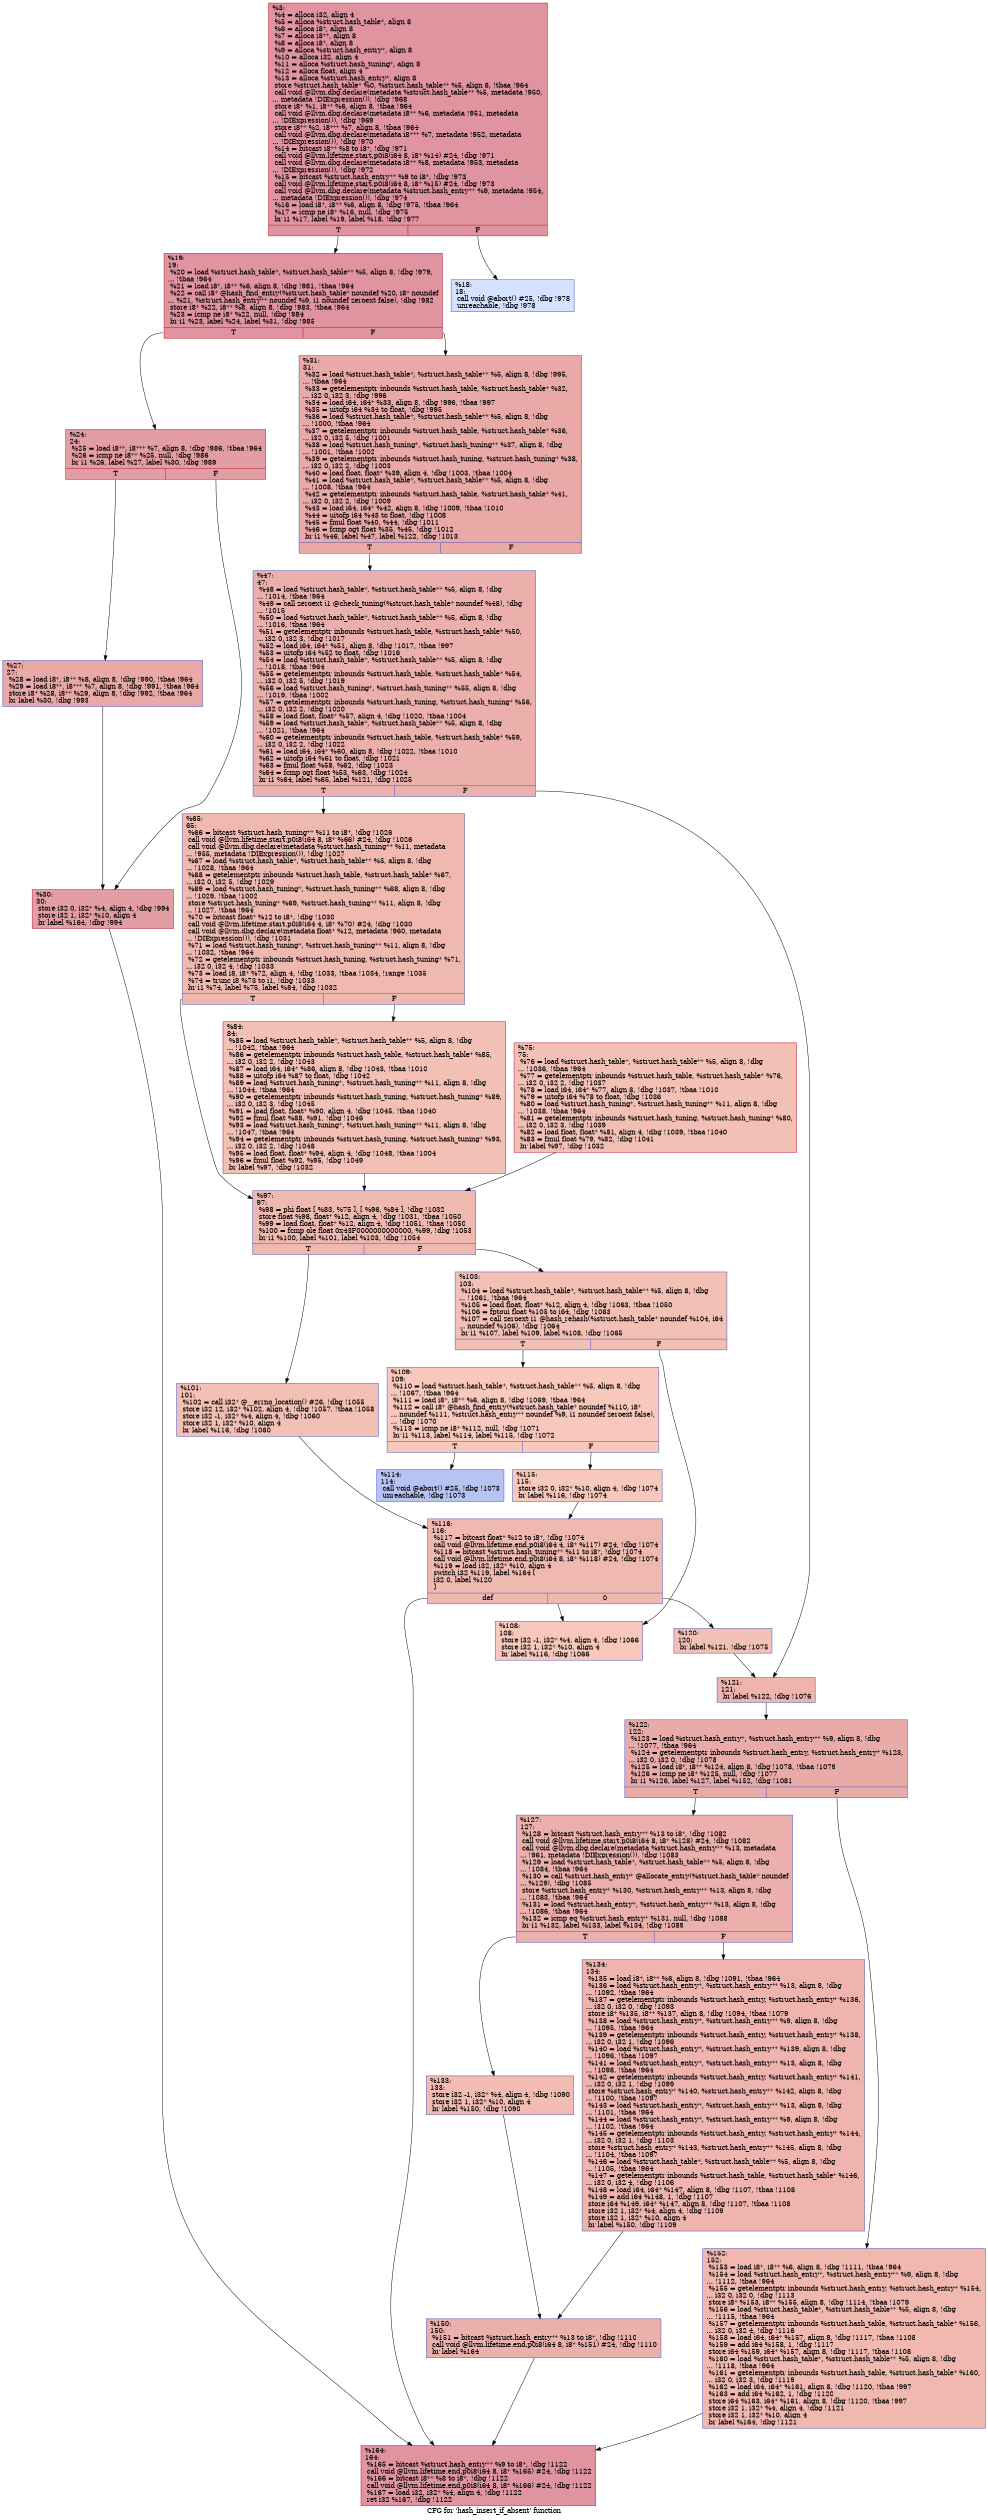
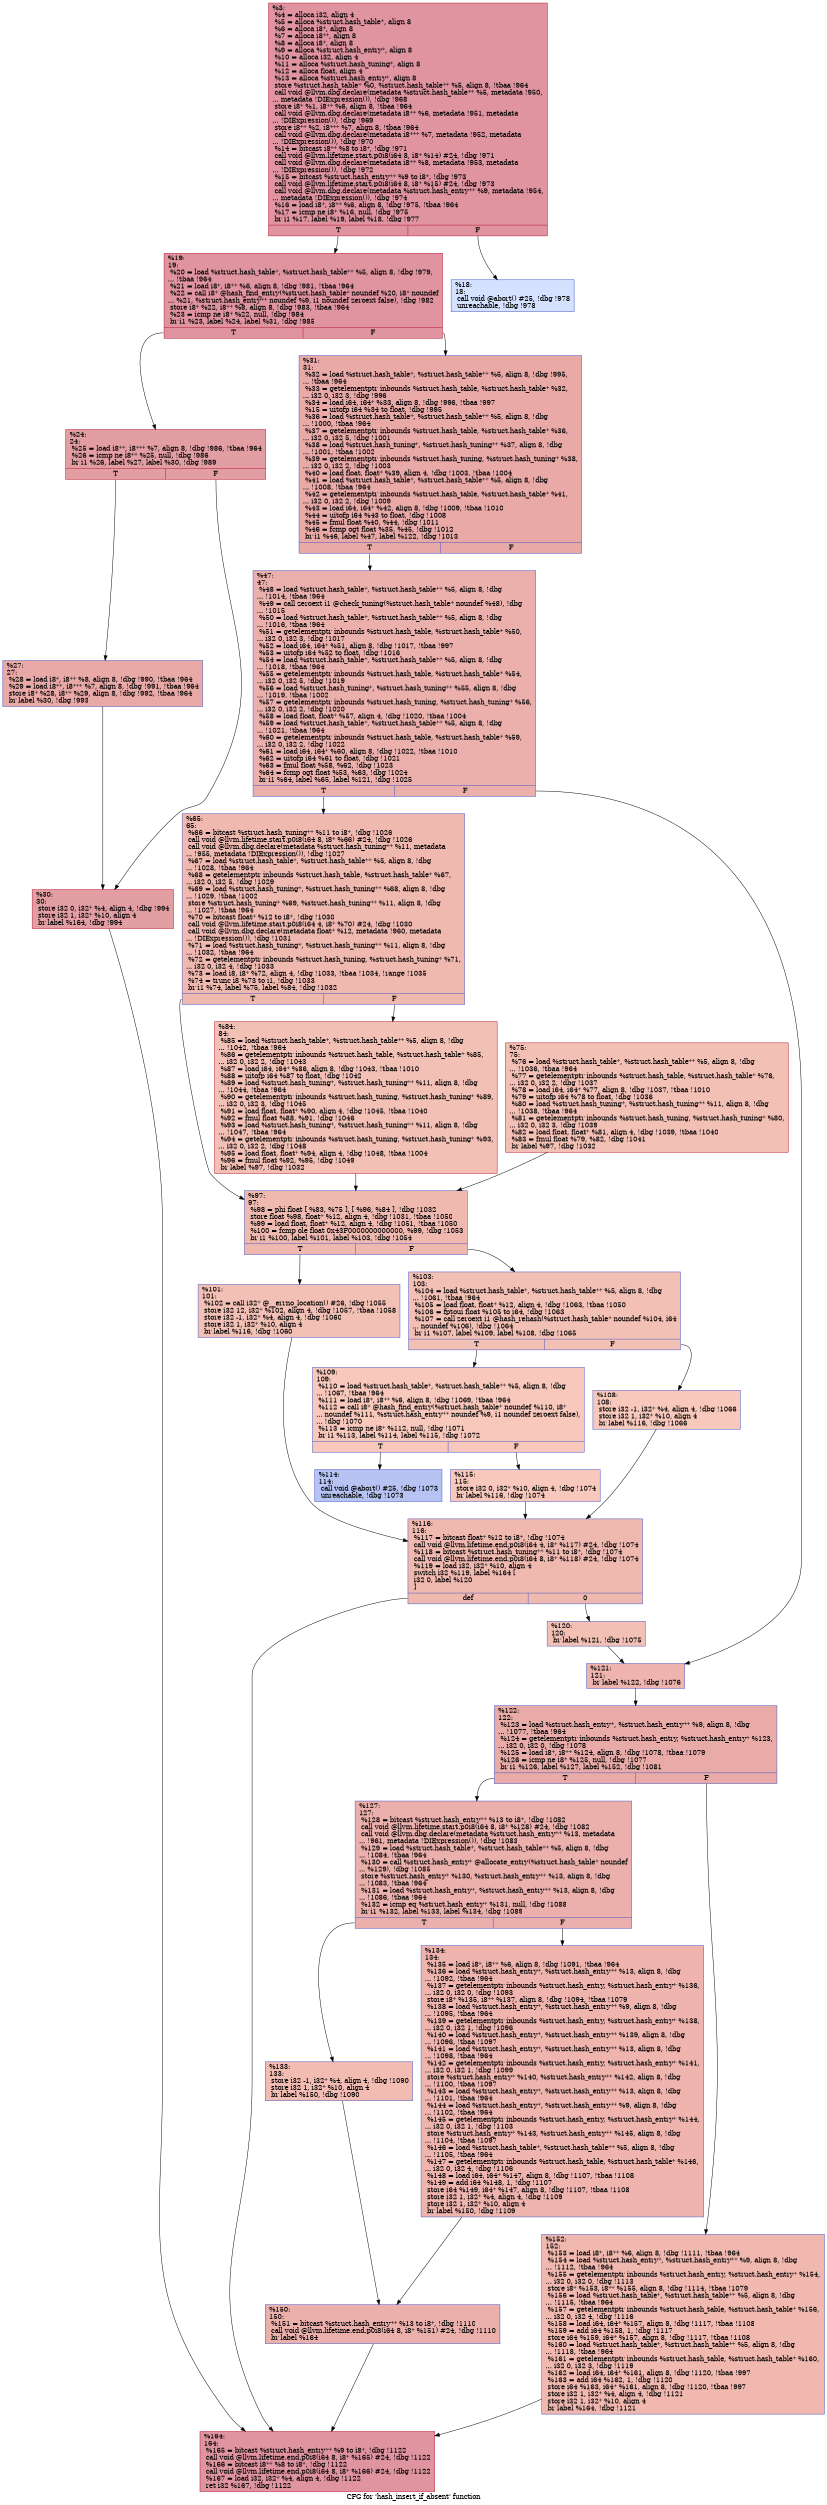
(373, 410) -> (373, 410)
(560, 1610) -> (627, 1475)
